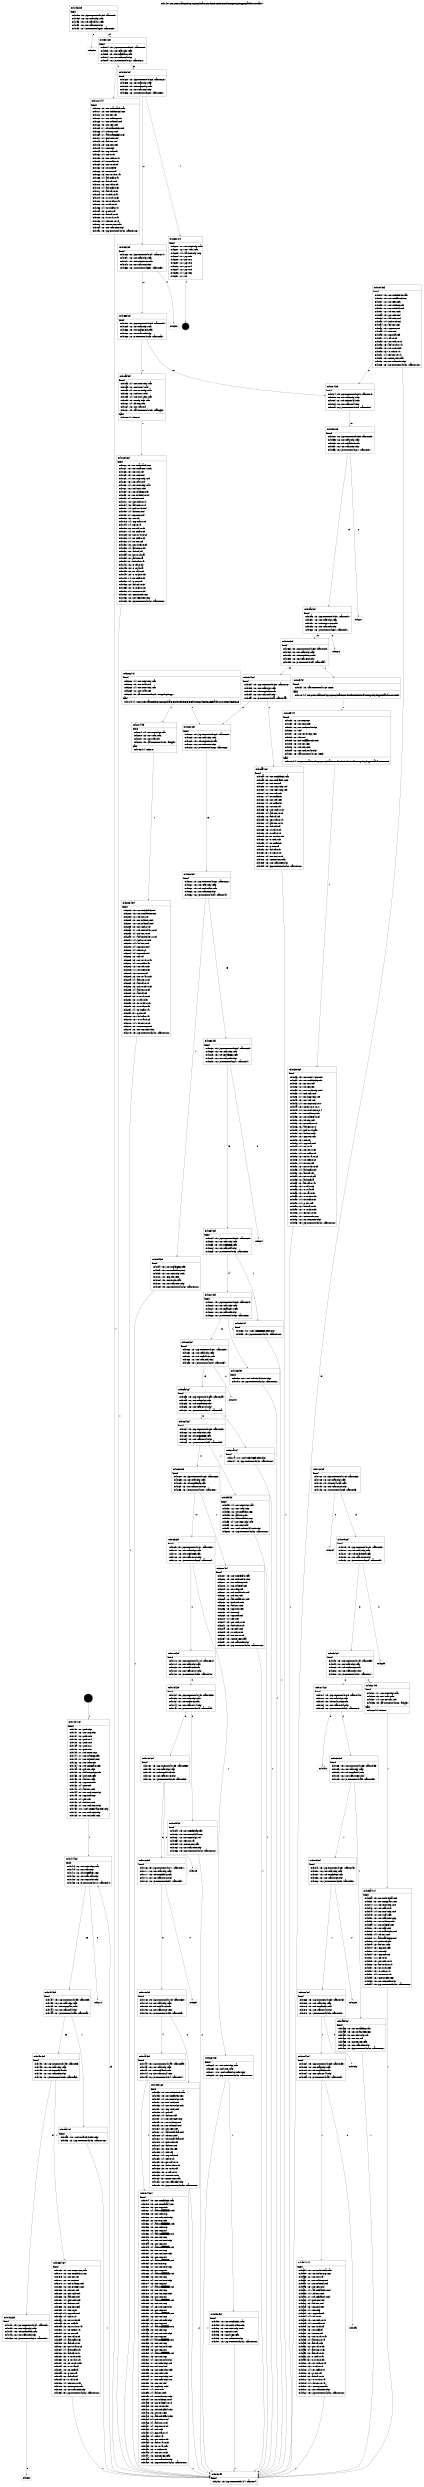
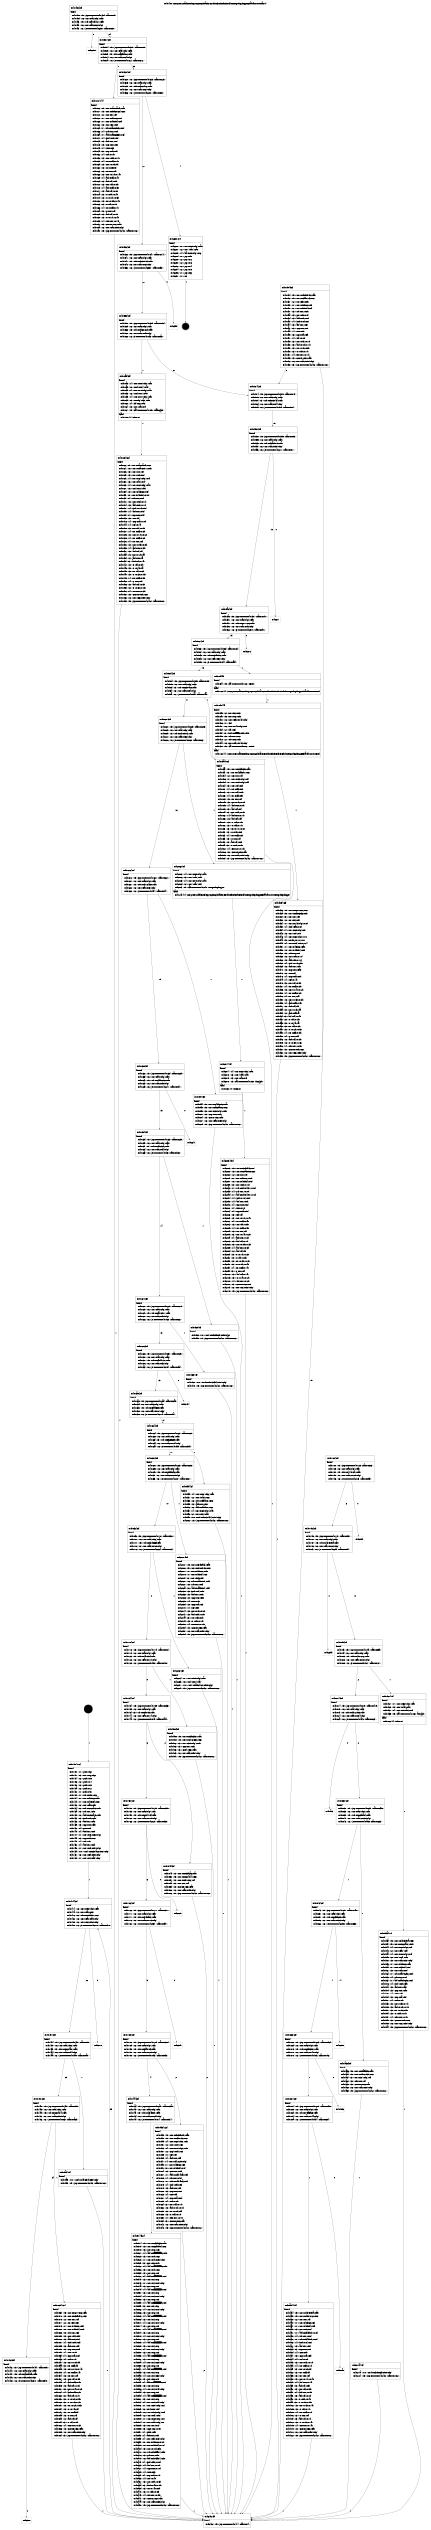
(195, 714) -> (193, 805)
(234, 1429) -> none
(231, 2194) -> (172, 1694)
